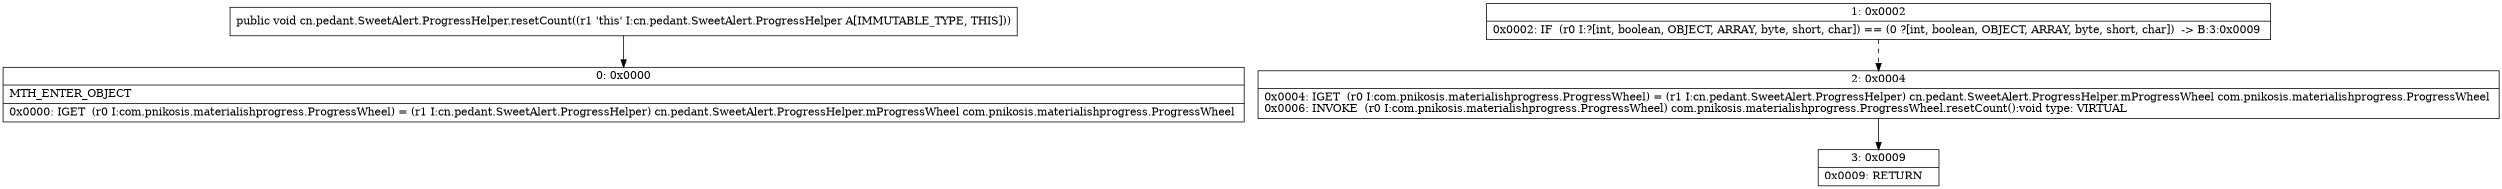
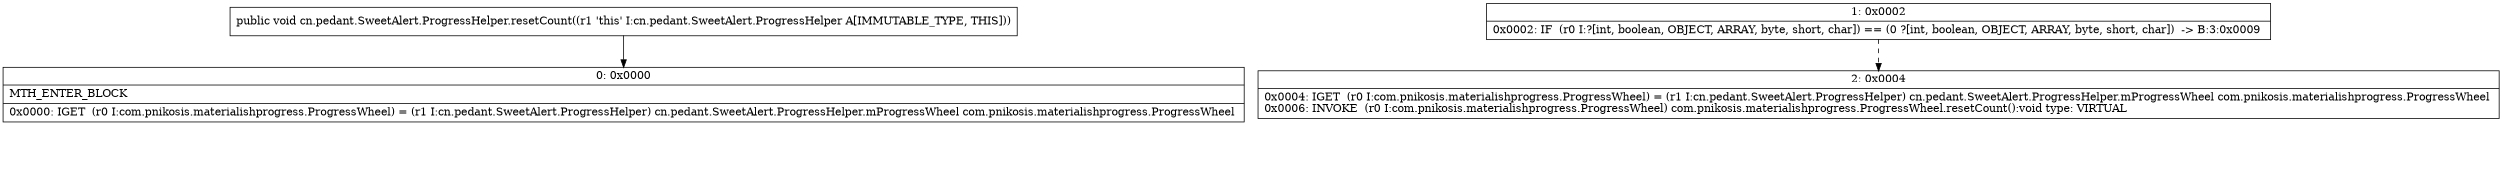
(70, 94) -> (68, 94)
(1879, 168) -> none
